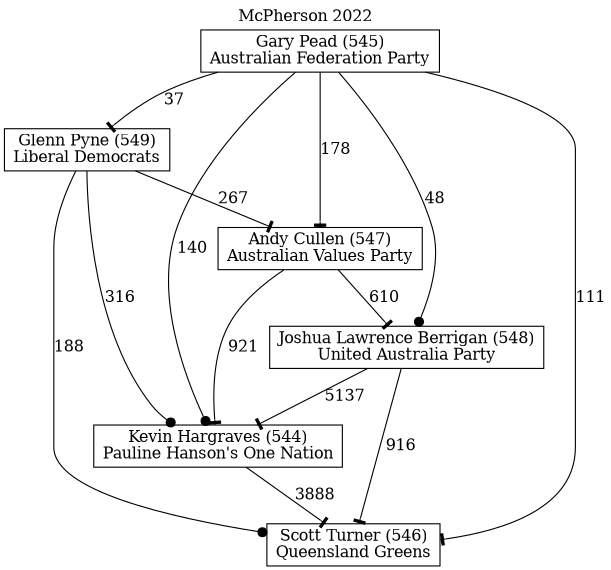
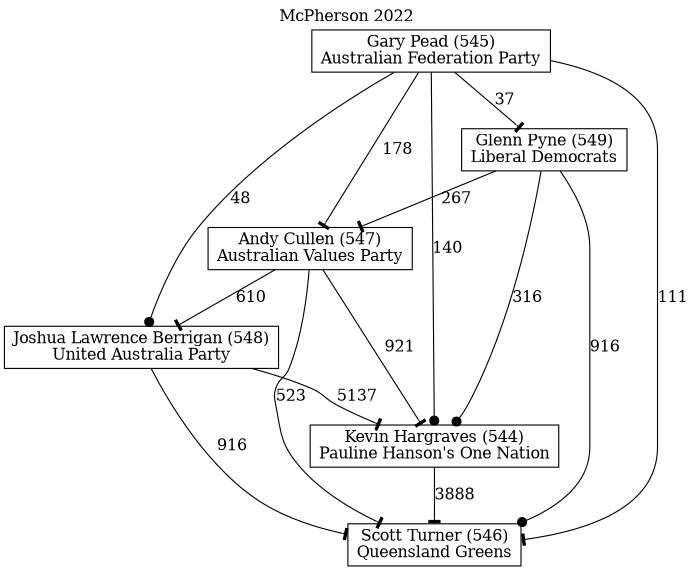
(69, 347) -> (605, 347)
none -> (278, 415)
